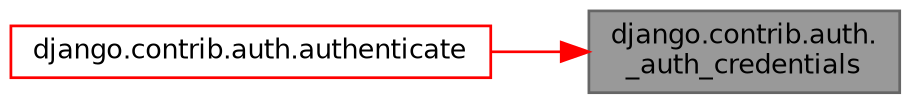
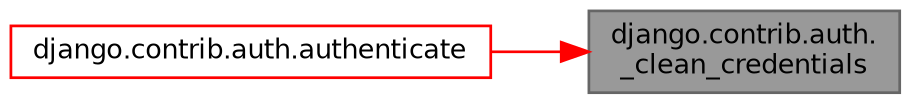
(744, 52) -> (744, 52)
